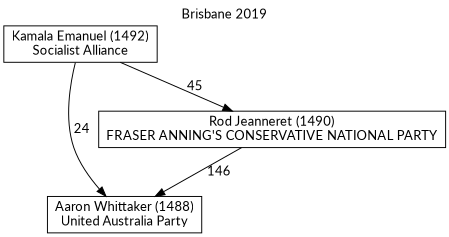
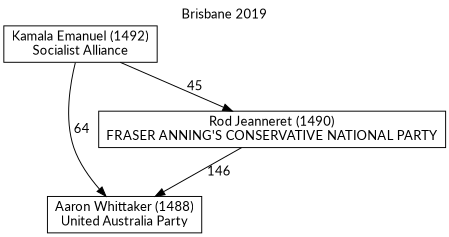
(82, 129) -> (82, 129)
